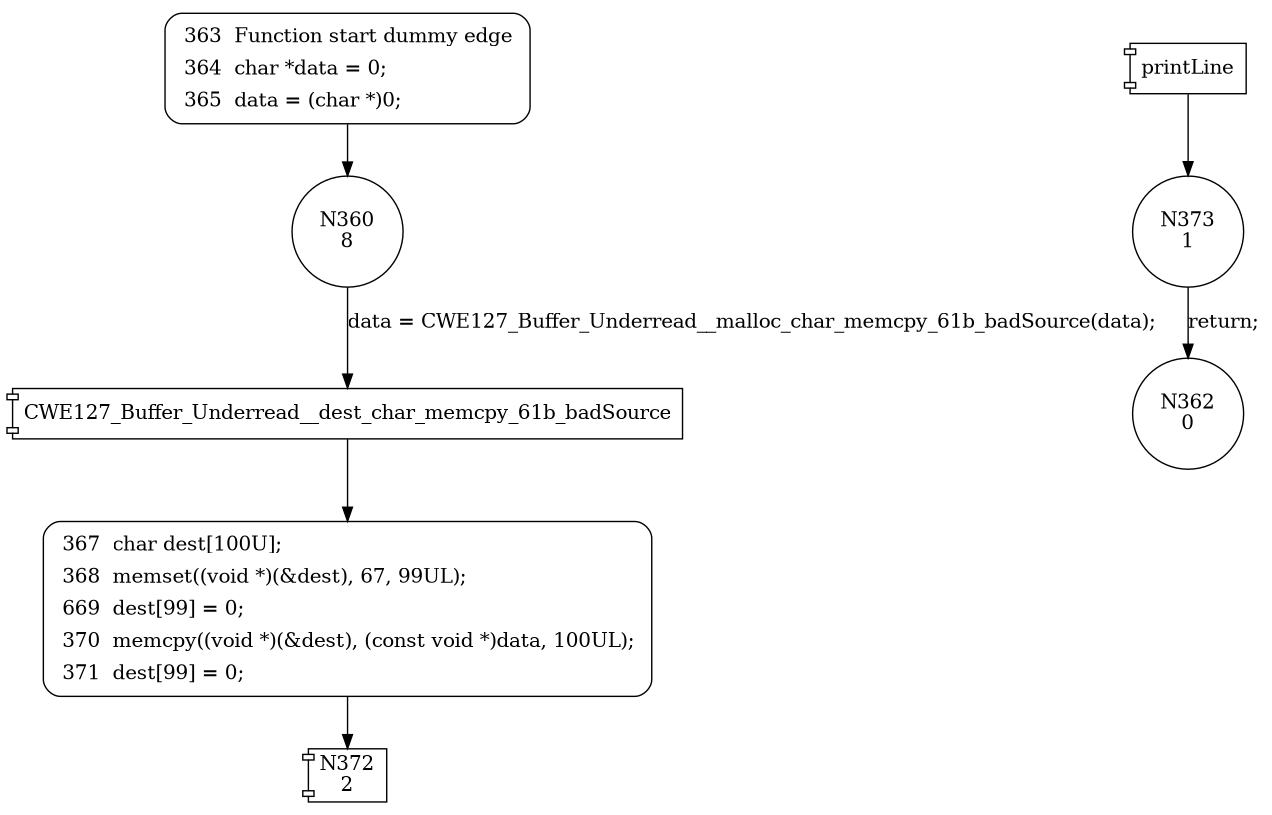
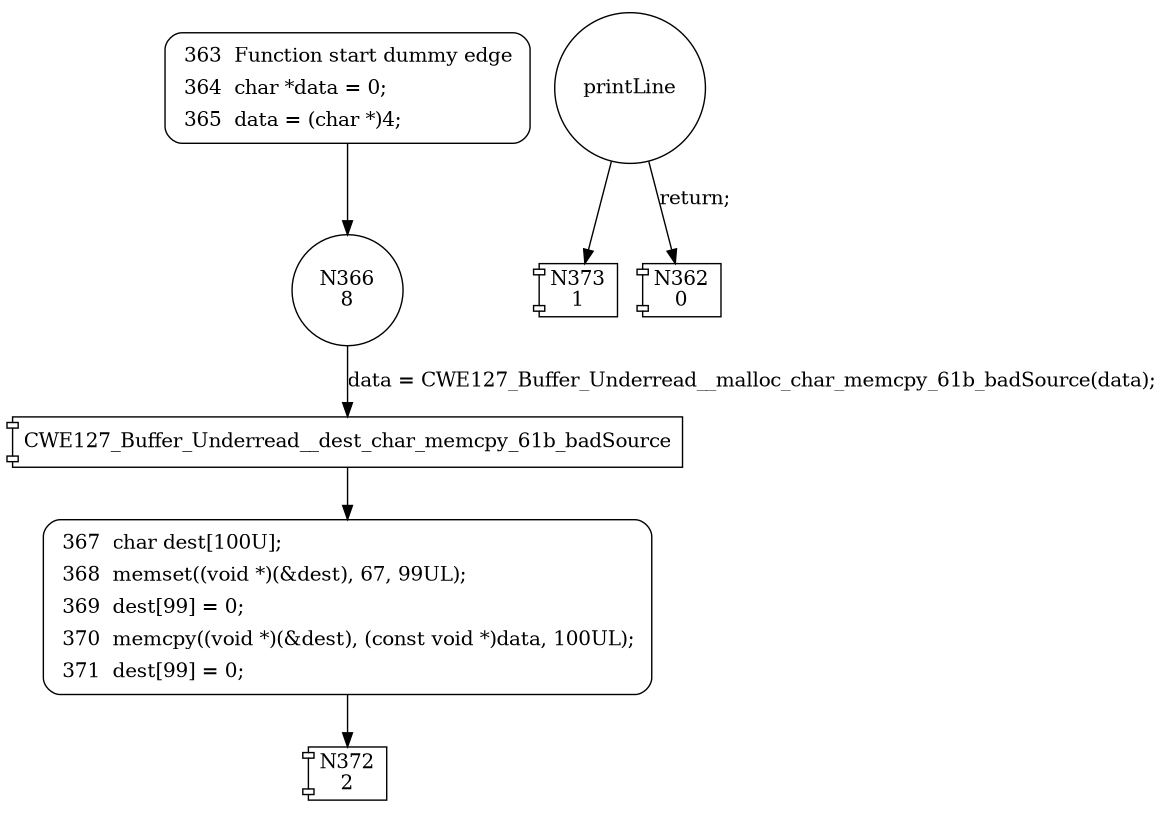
(1188, 69) -> (630, 88)
(318, 101) -> (318, 120)
(348, 232) -> (348, 290)
(1188, 232) -> (578, 290)
(1188, 316) -> (660, 206)
(1188, 414) -> (682, 290)
(82, 609) -> (82, 607)
